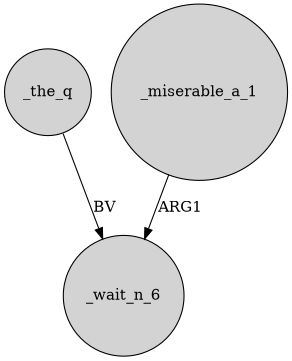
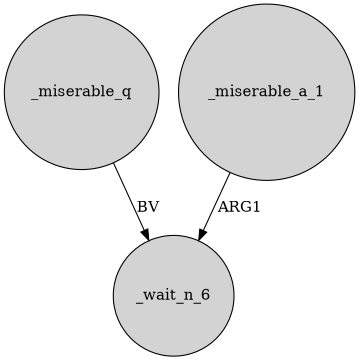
(48, 92) -> (82, 92)
